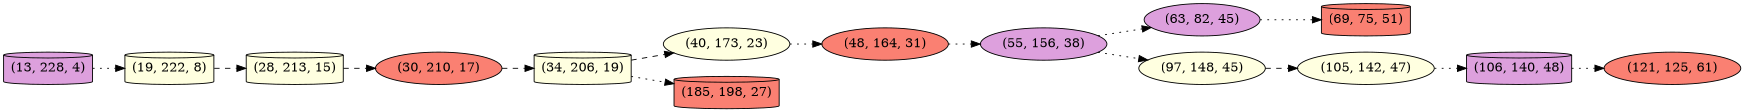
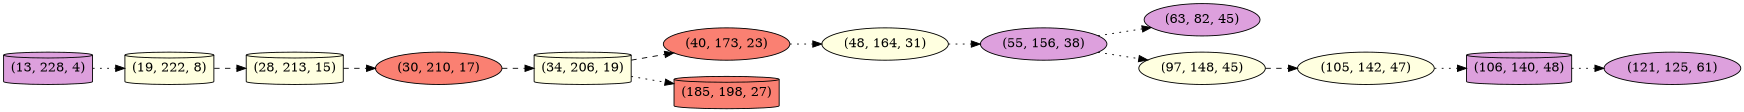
(1366, 20) -> none
(727, 44) -> (727, 44)
(885, 44) -> (885, 44)
(1672, 68) -> (1672, 68)
